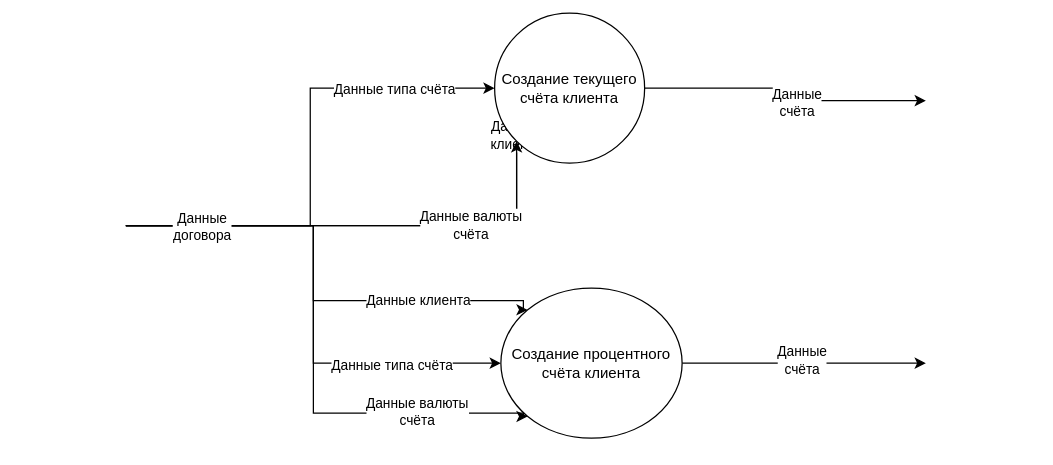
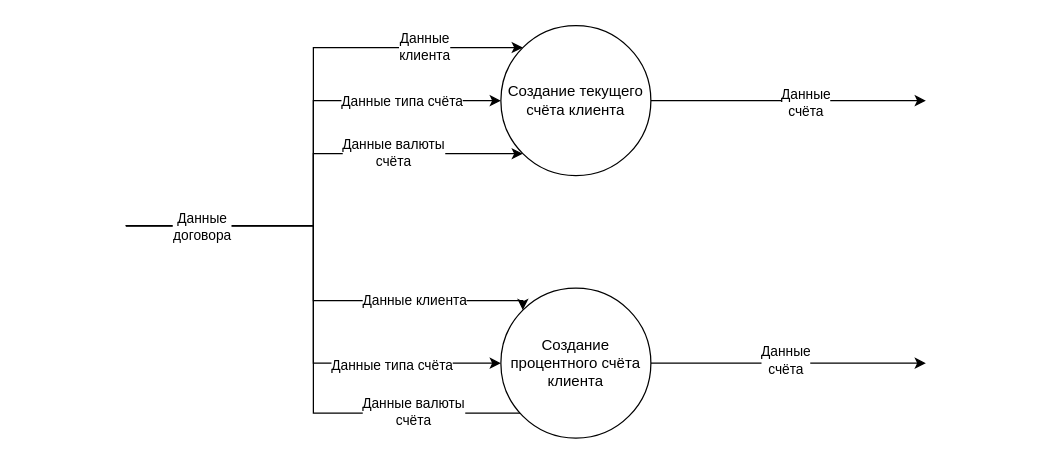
(569, 88) -> (576, 101)
(591, 363) -> (576, 363)
